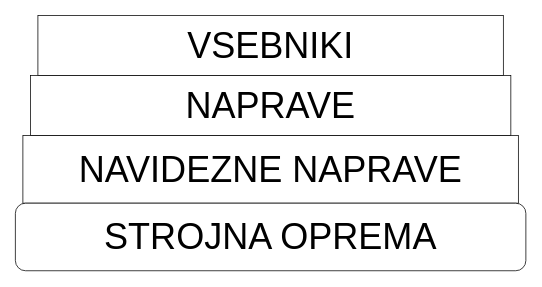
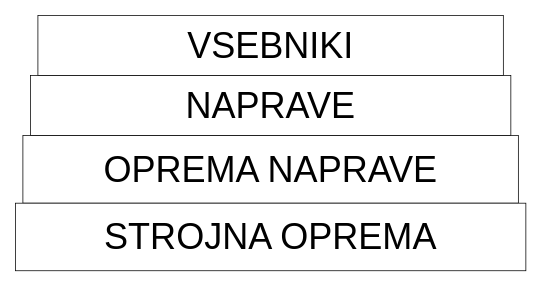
(270, 169) -> (270, 169)
(270, 237) -> (270, 237)
